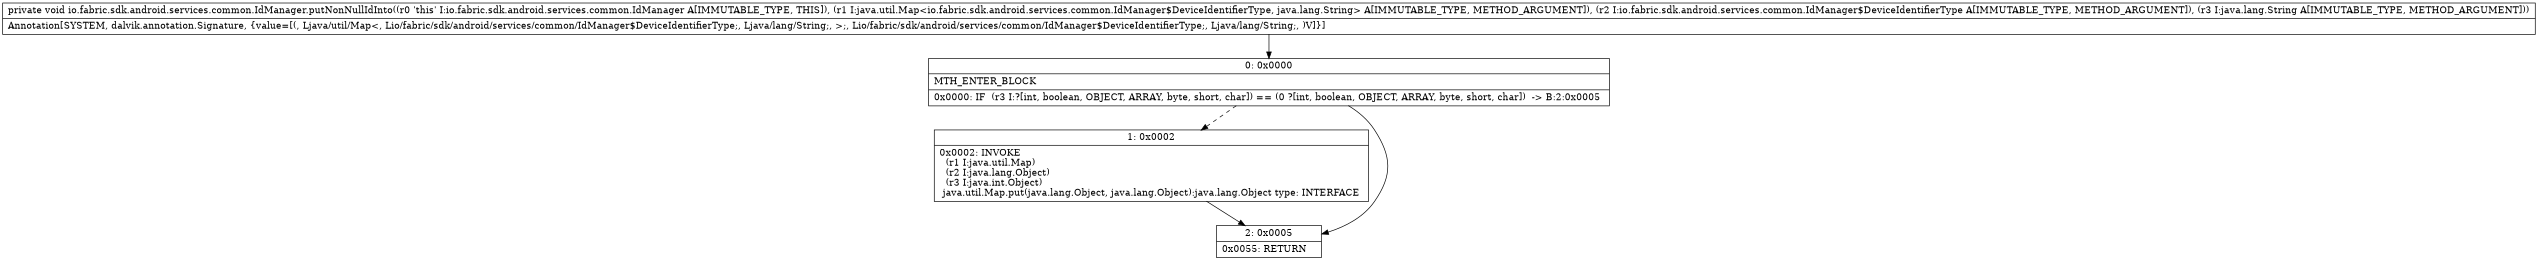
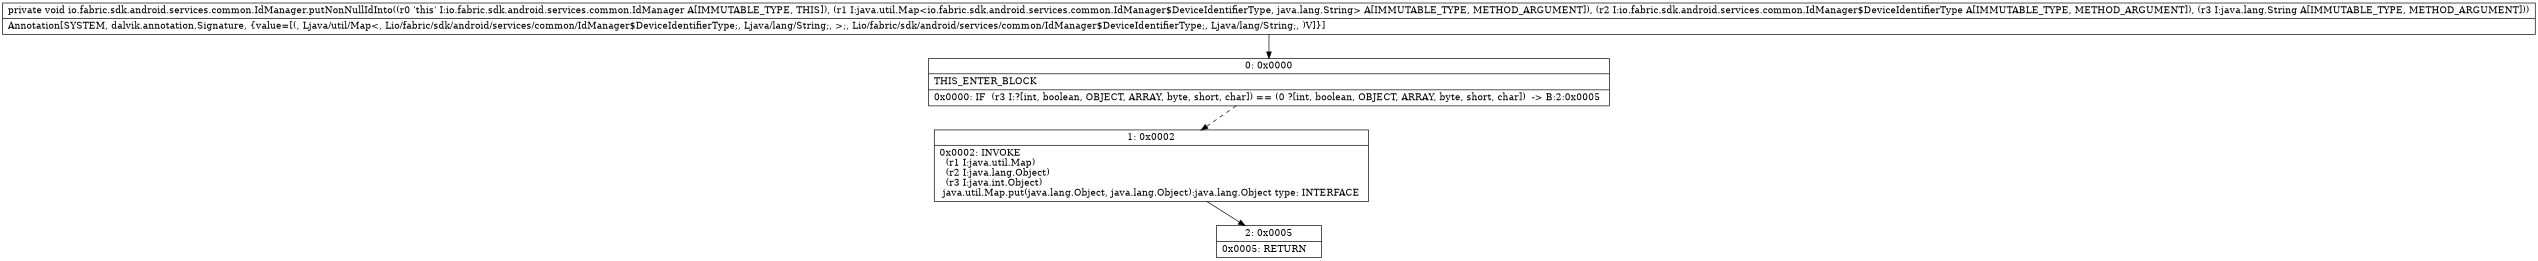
(985, 82) -> (985, 82)
(1387, 176) -> none
(1269, 249) -> (1269, 249)
